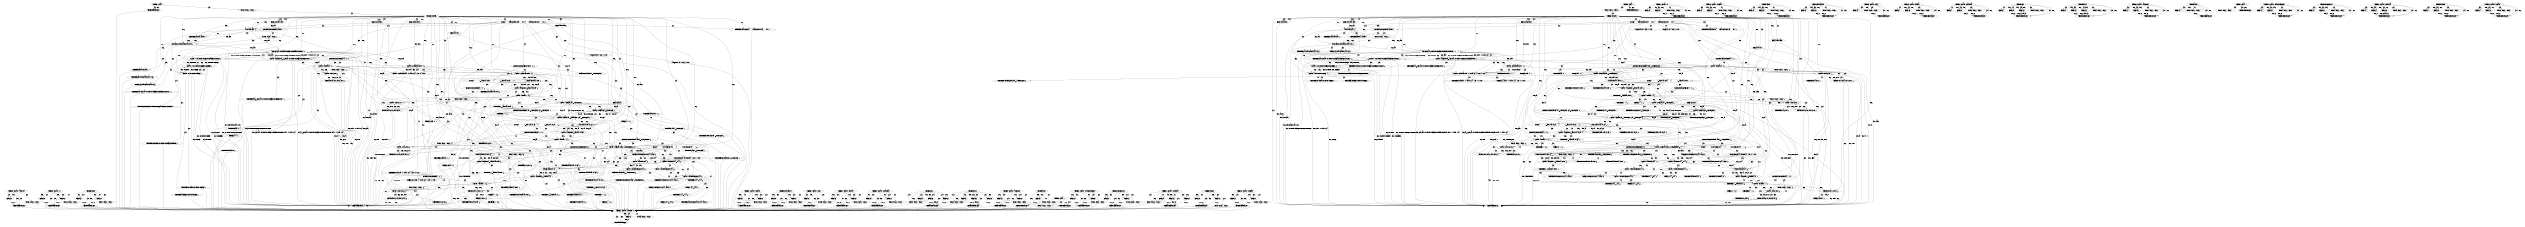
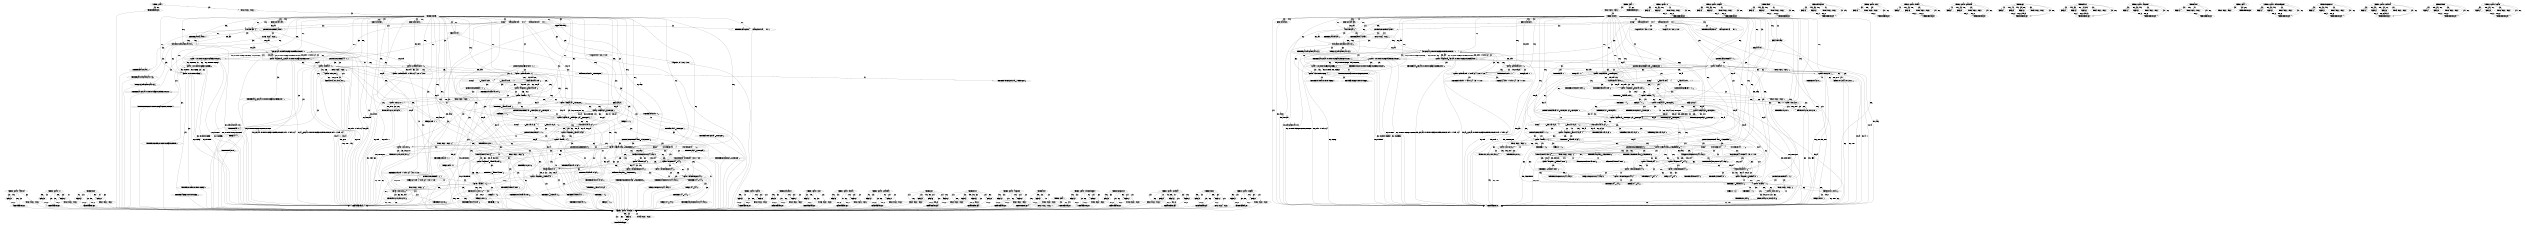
(1312, 76) -> (799, 77)
